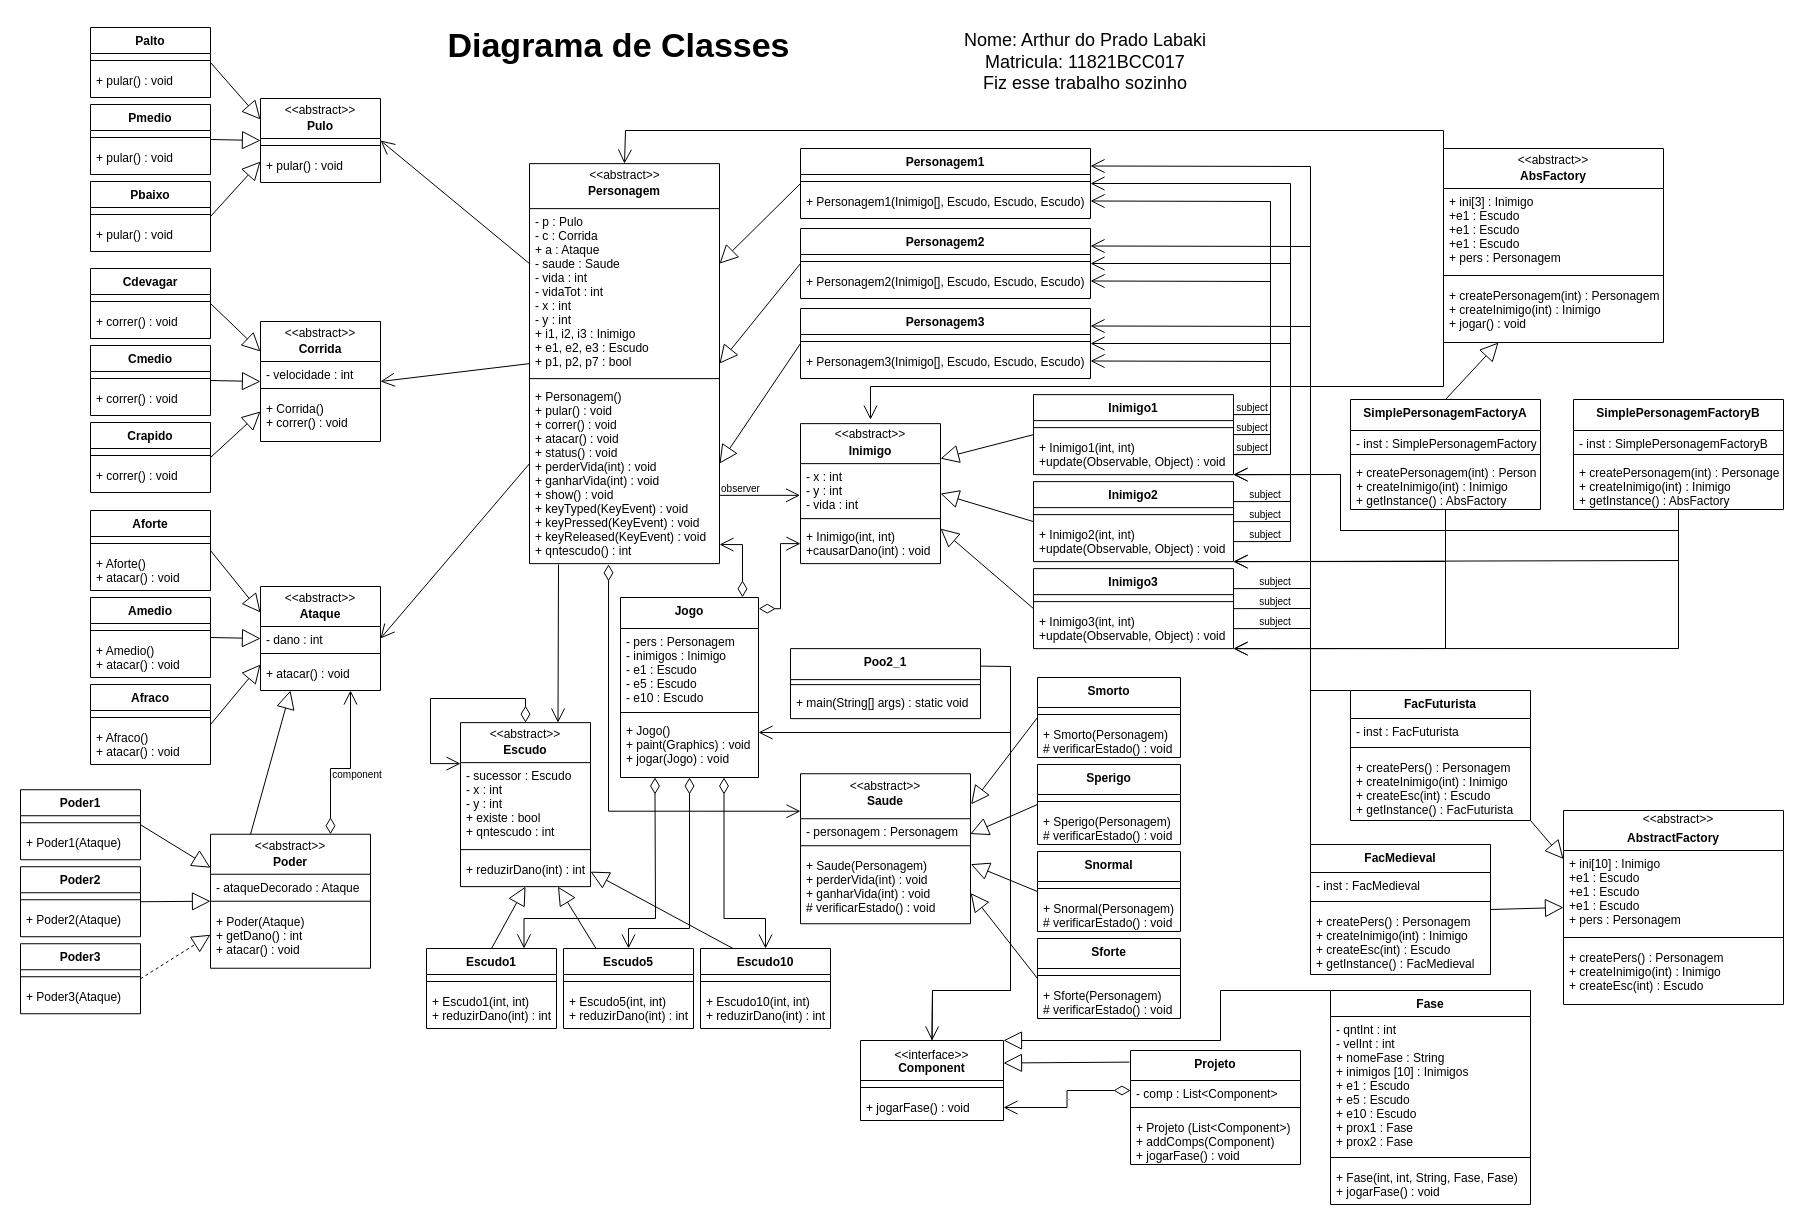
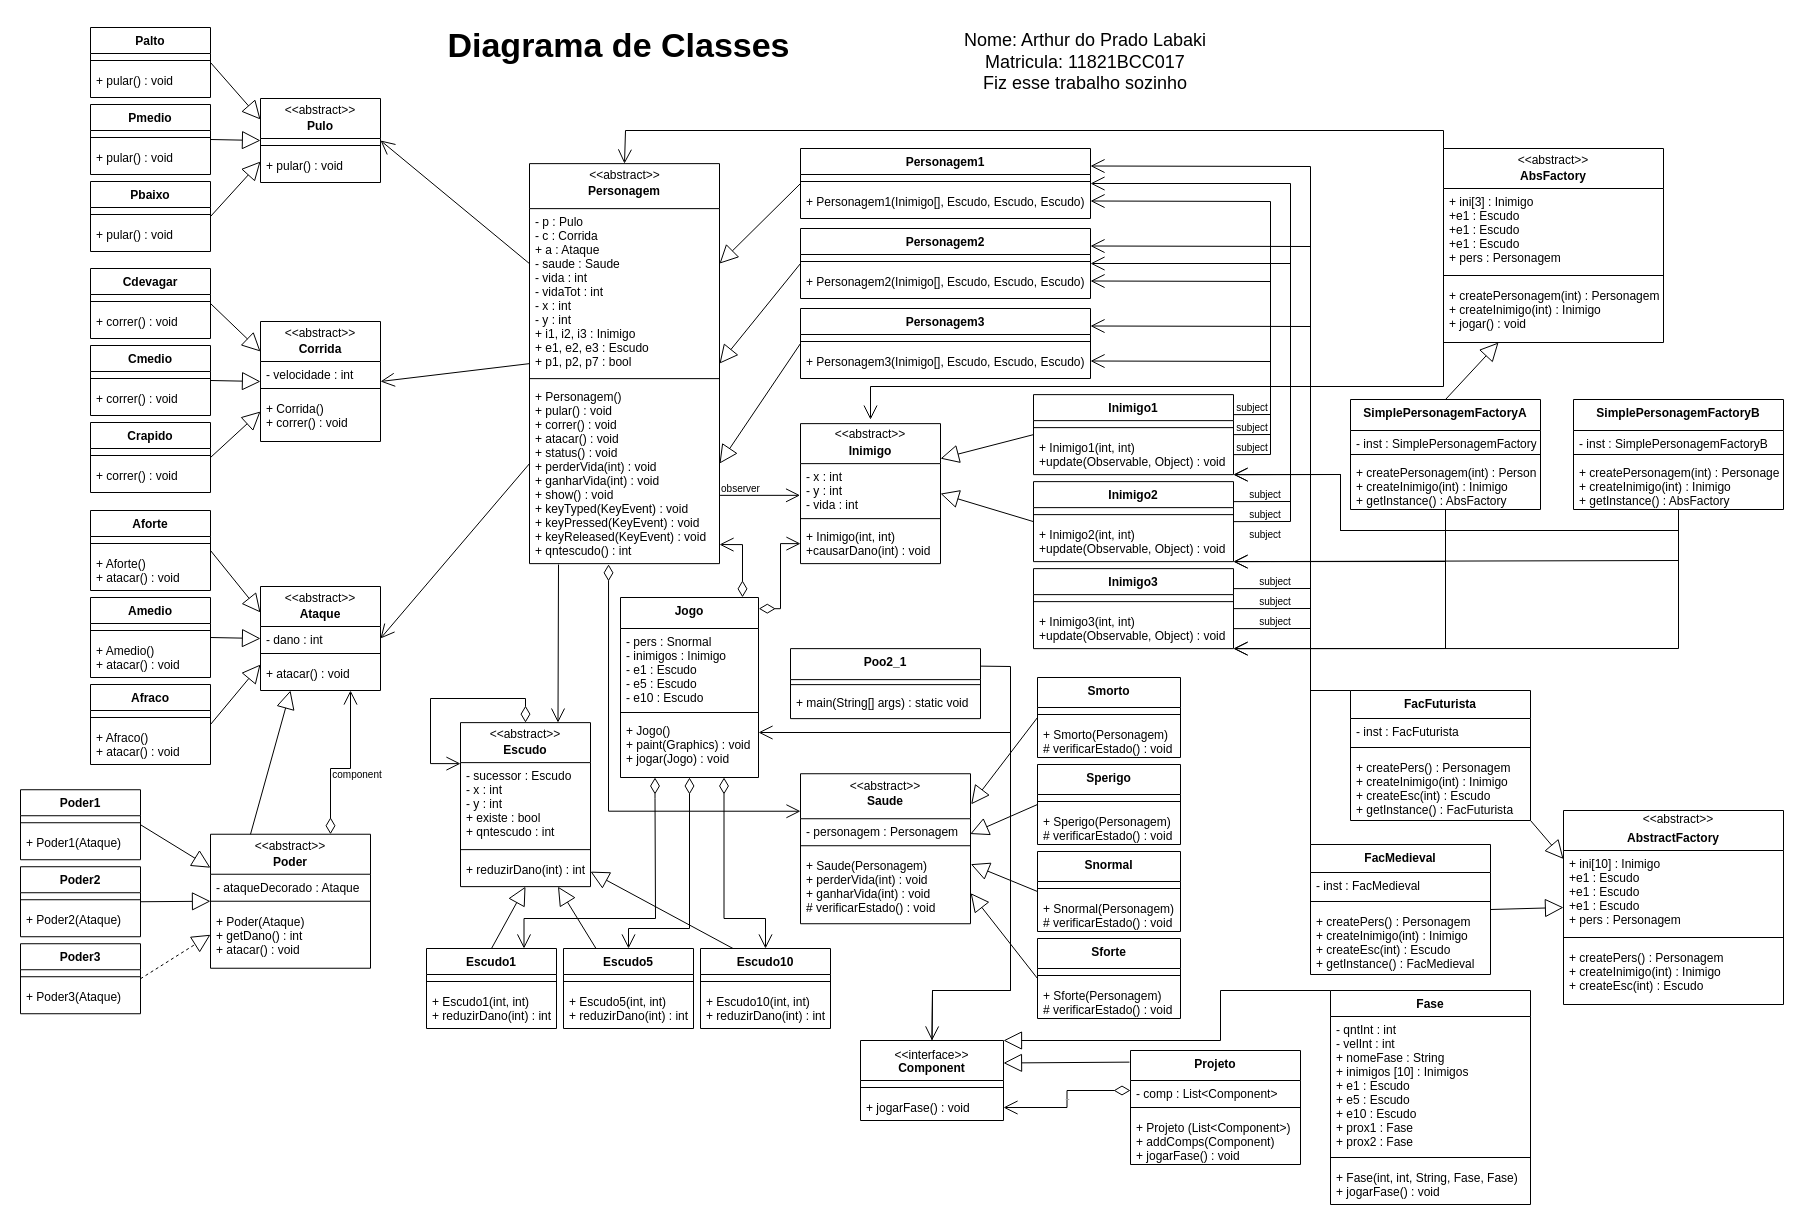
(1191, 344) -> none
(993, 574) -> none
(684, 642) -> (672, 642)
